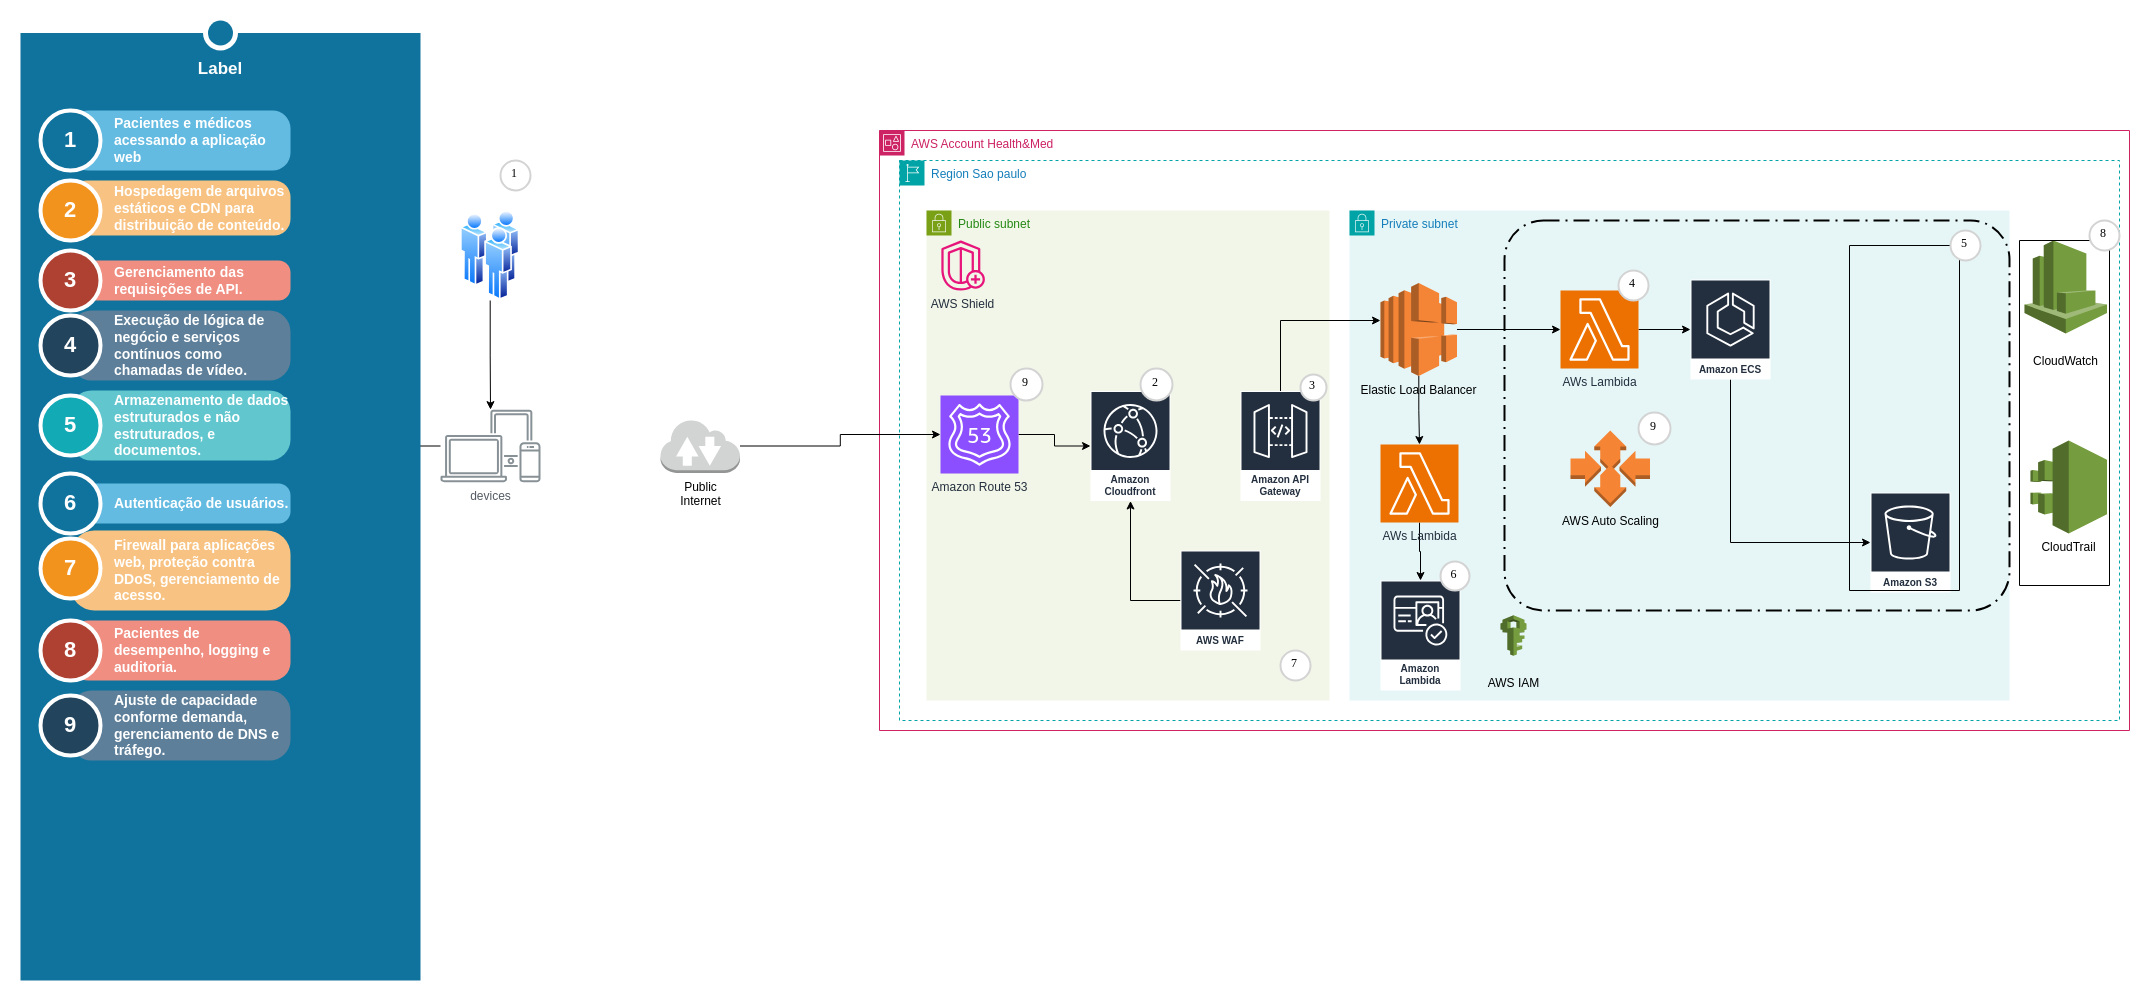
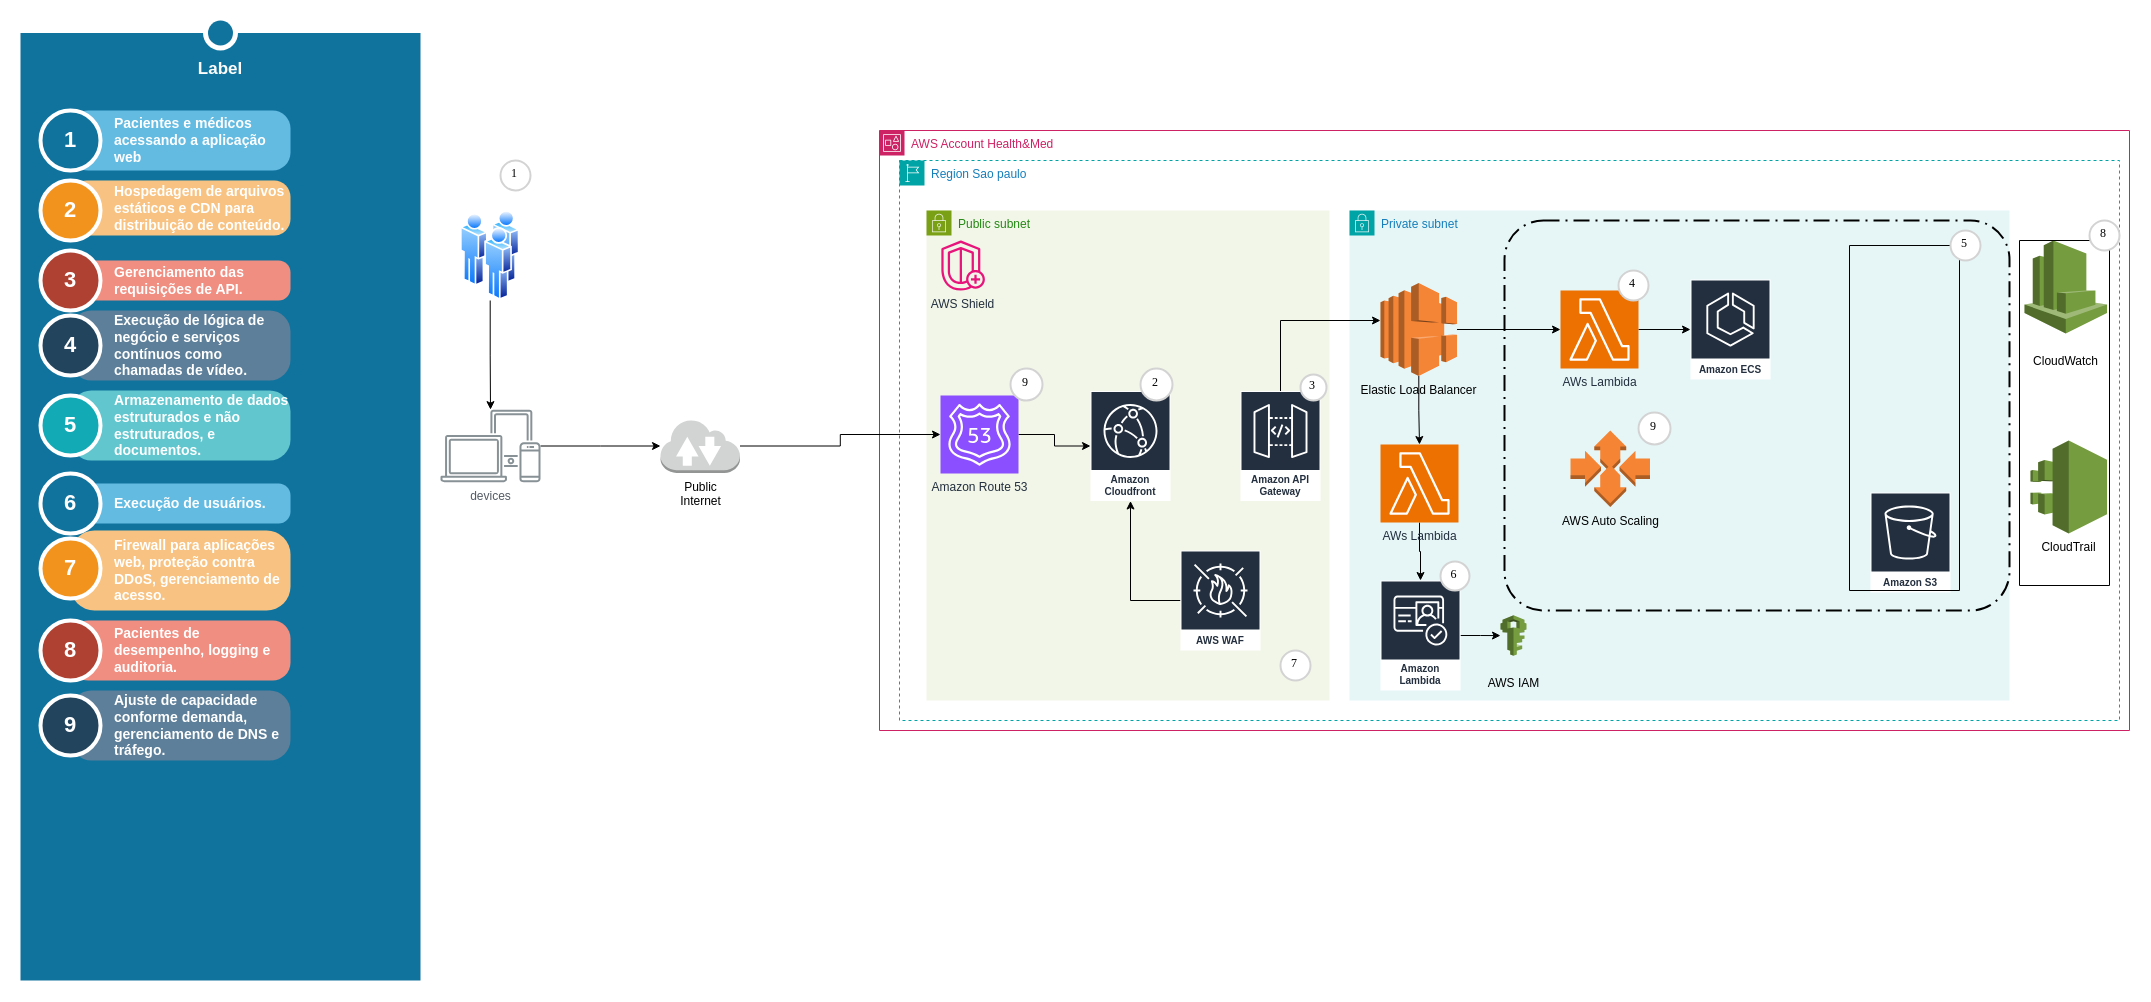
(431, 446) -> (597, 446)
(203, 504) -> (190, 504)
(1731, 528) -> none
none -> (1477, 636)
